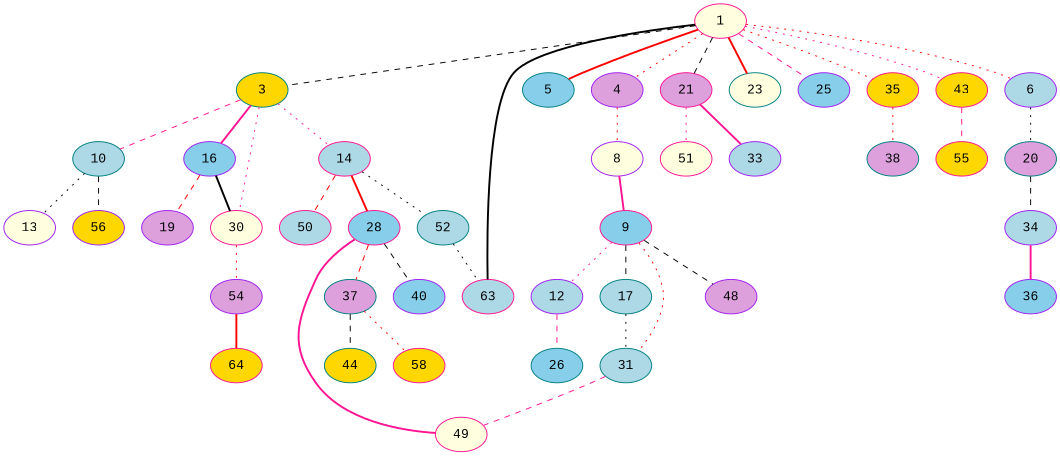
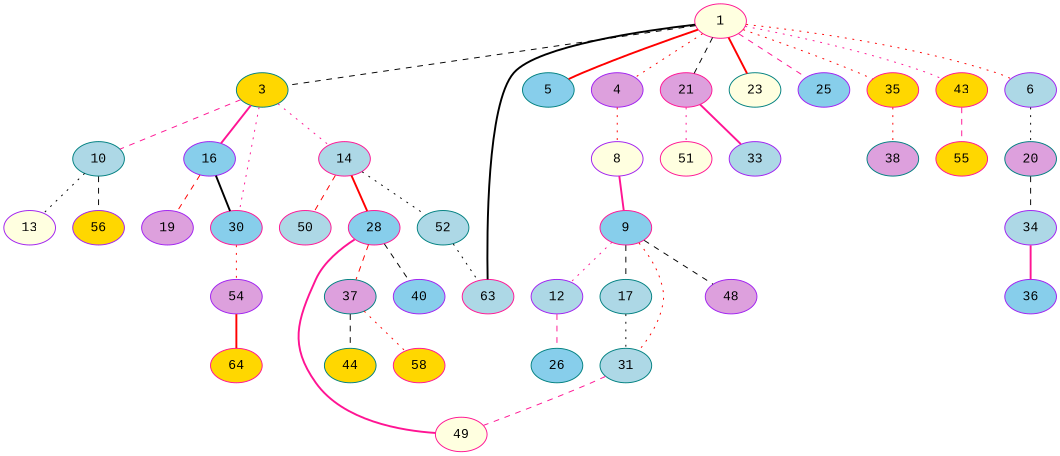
(236, 228) -> (236, 228)
